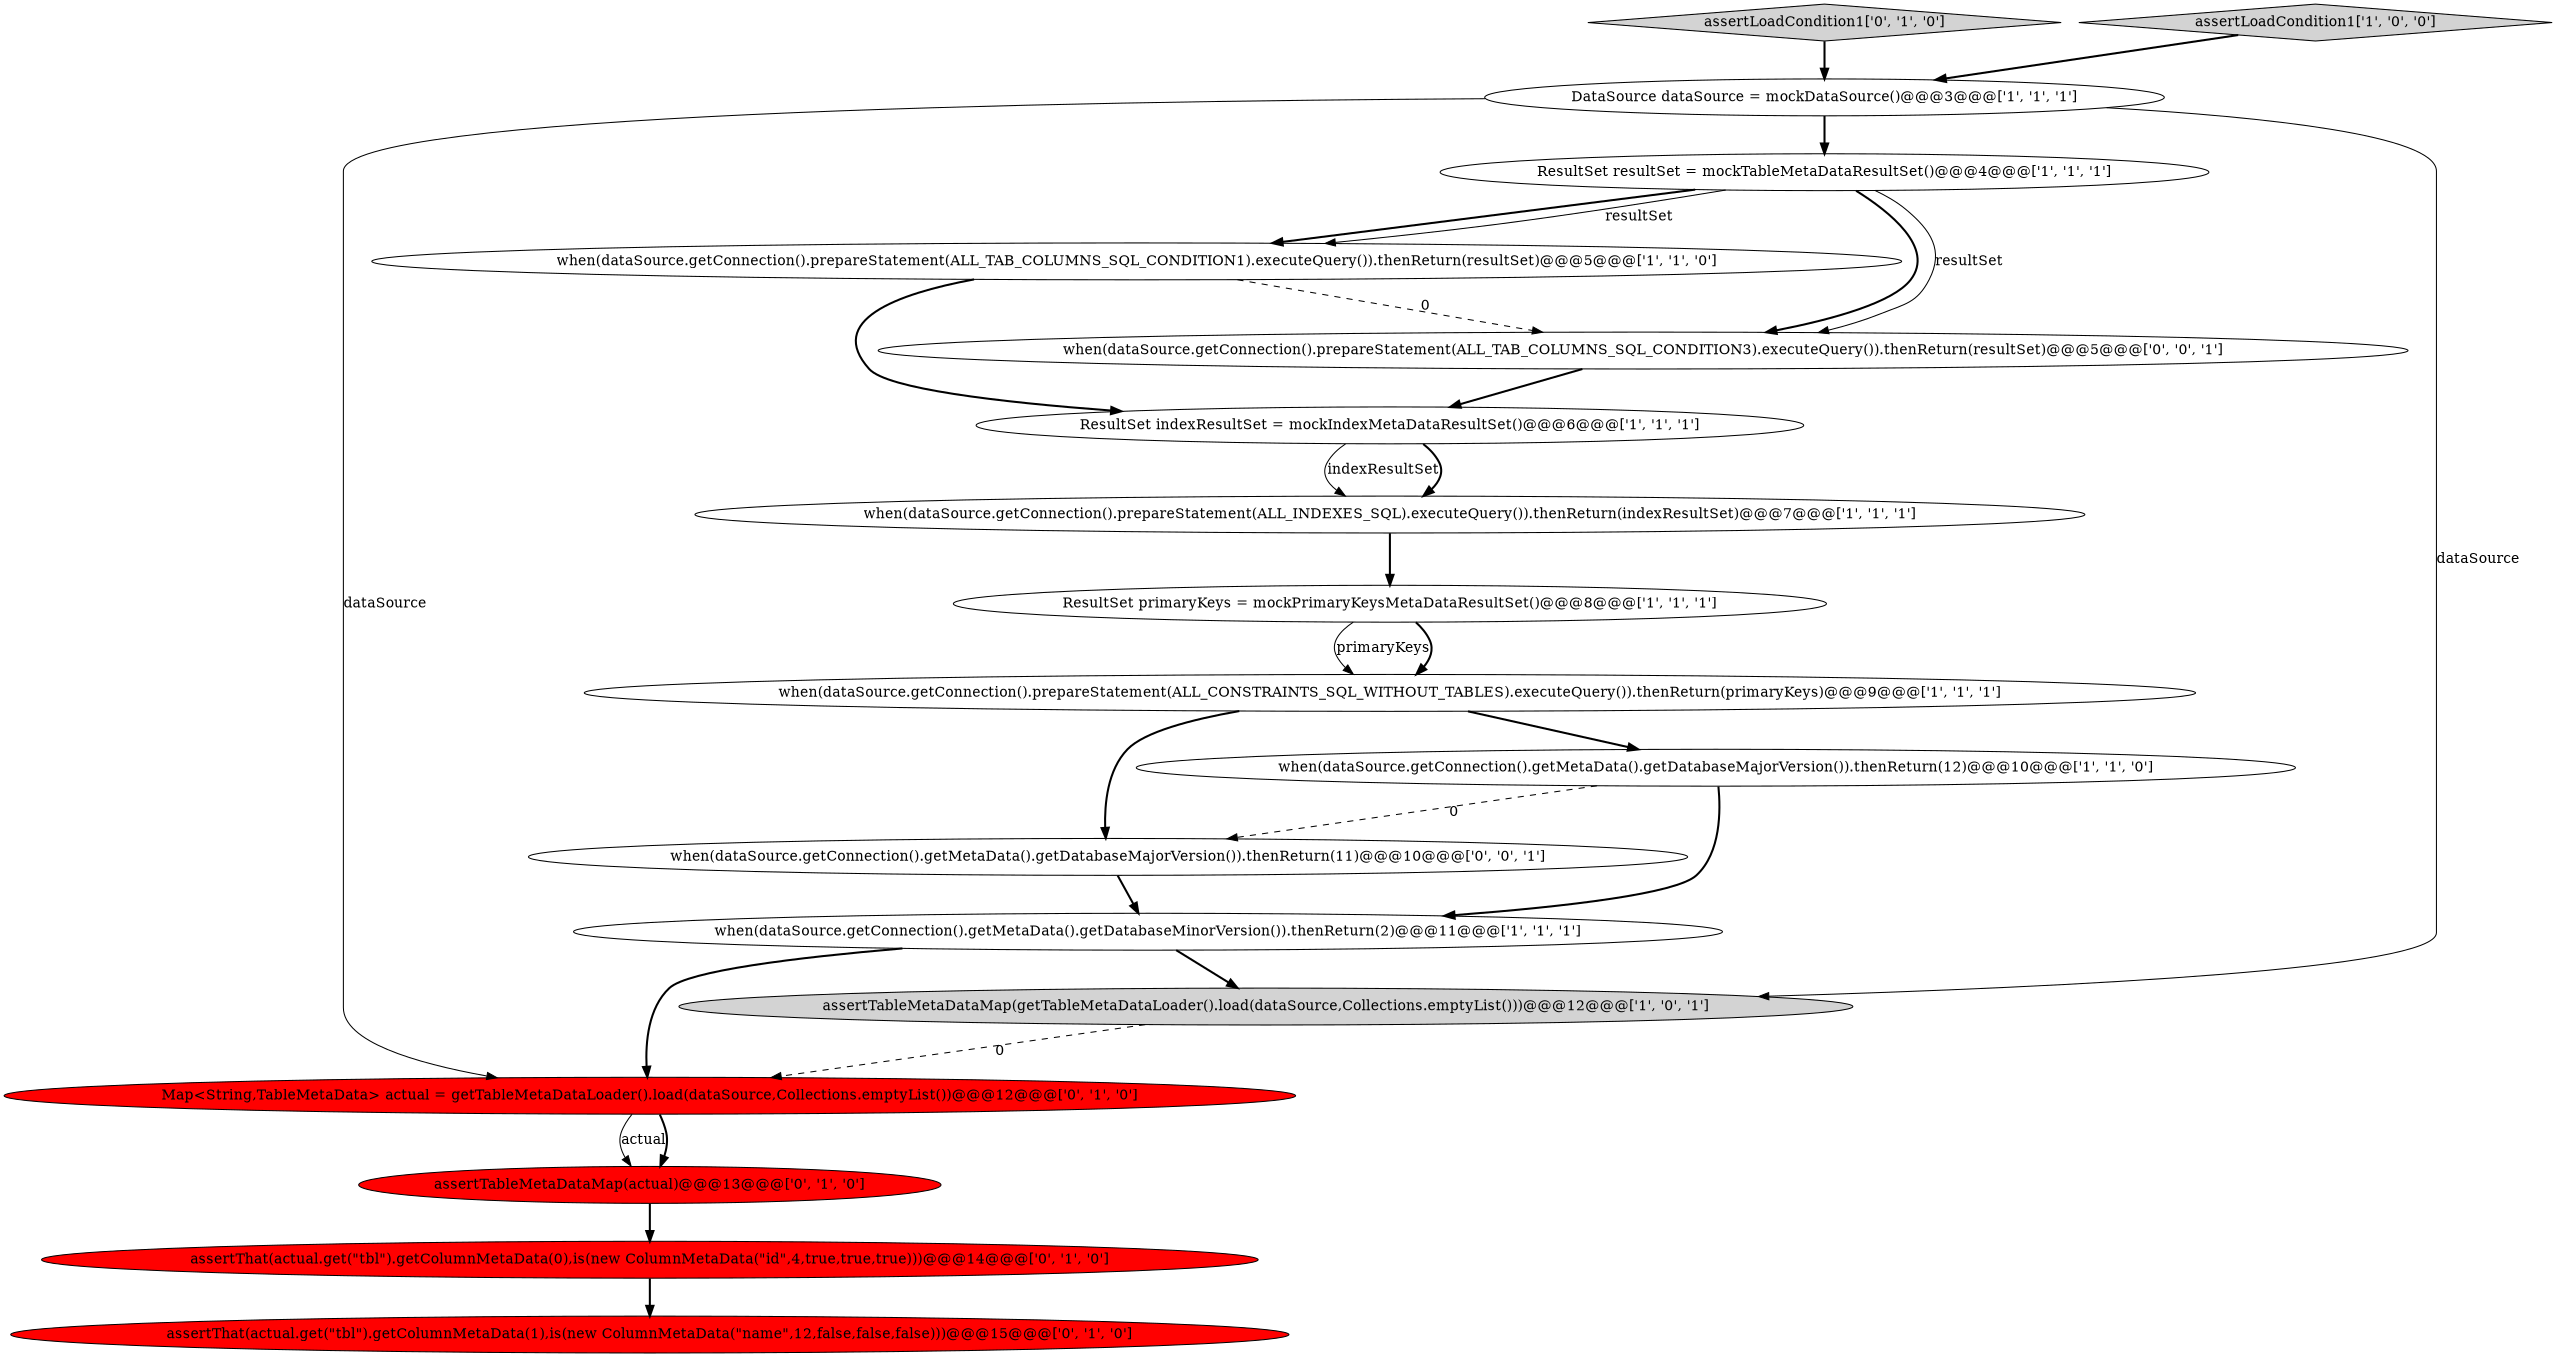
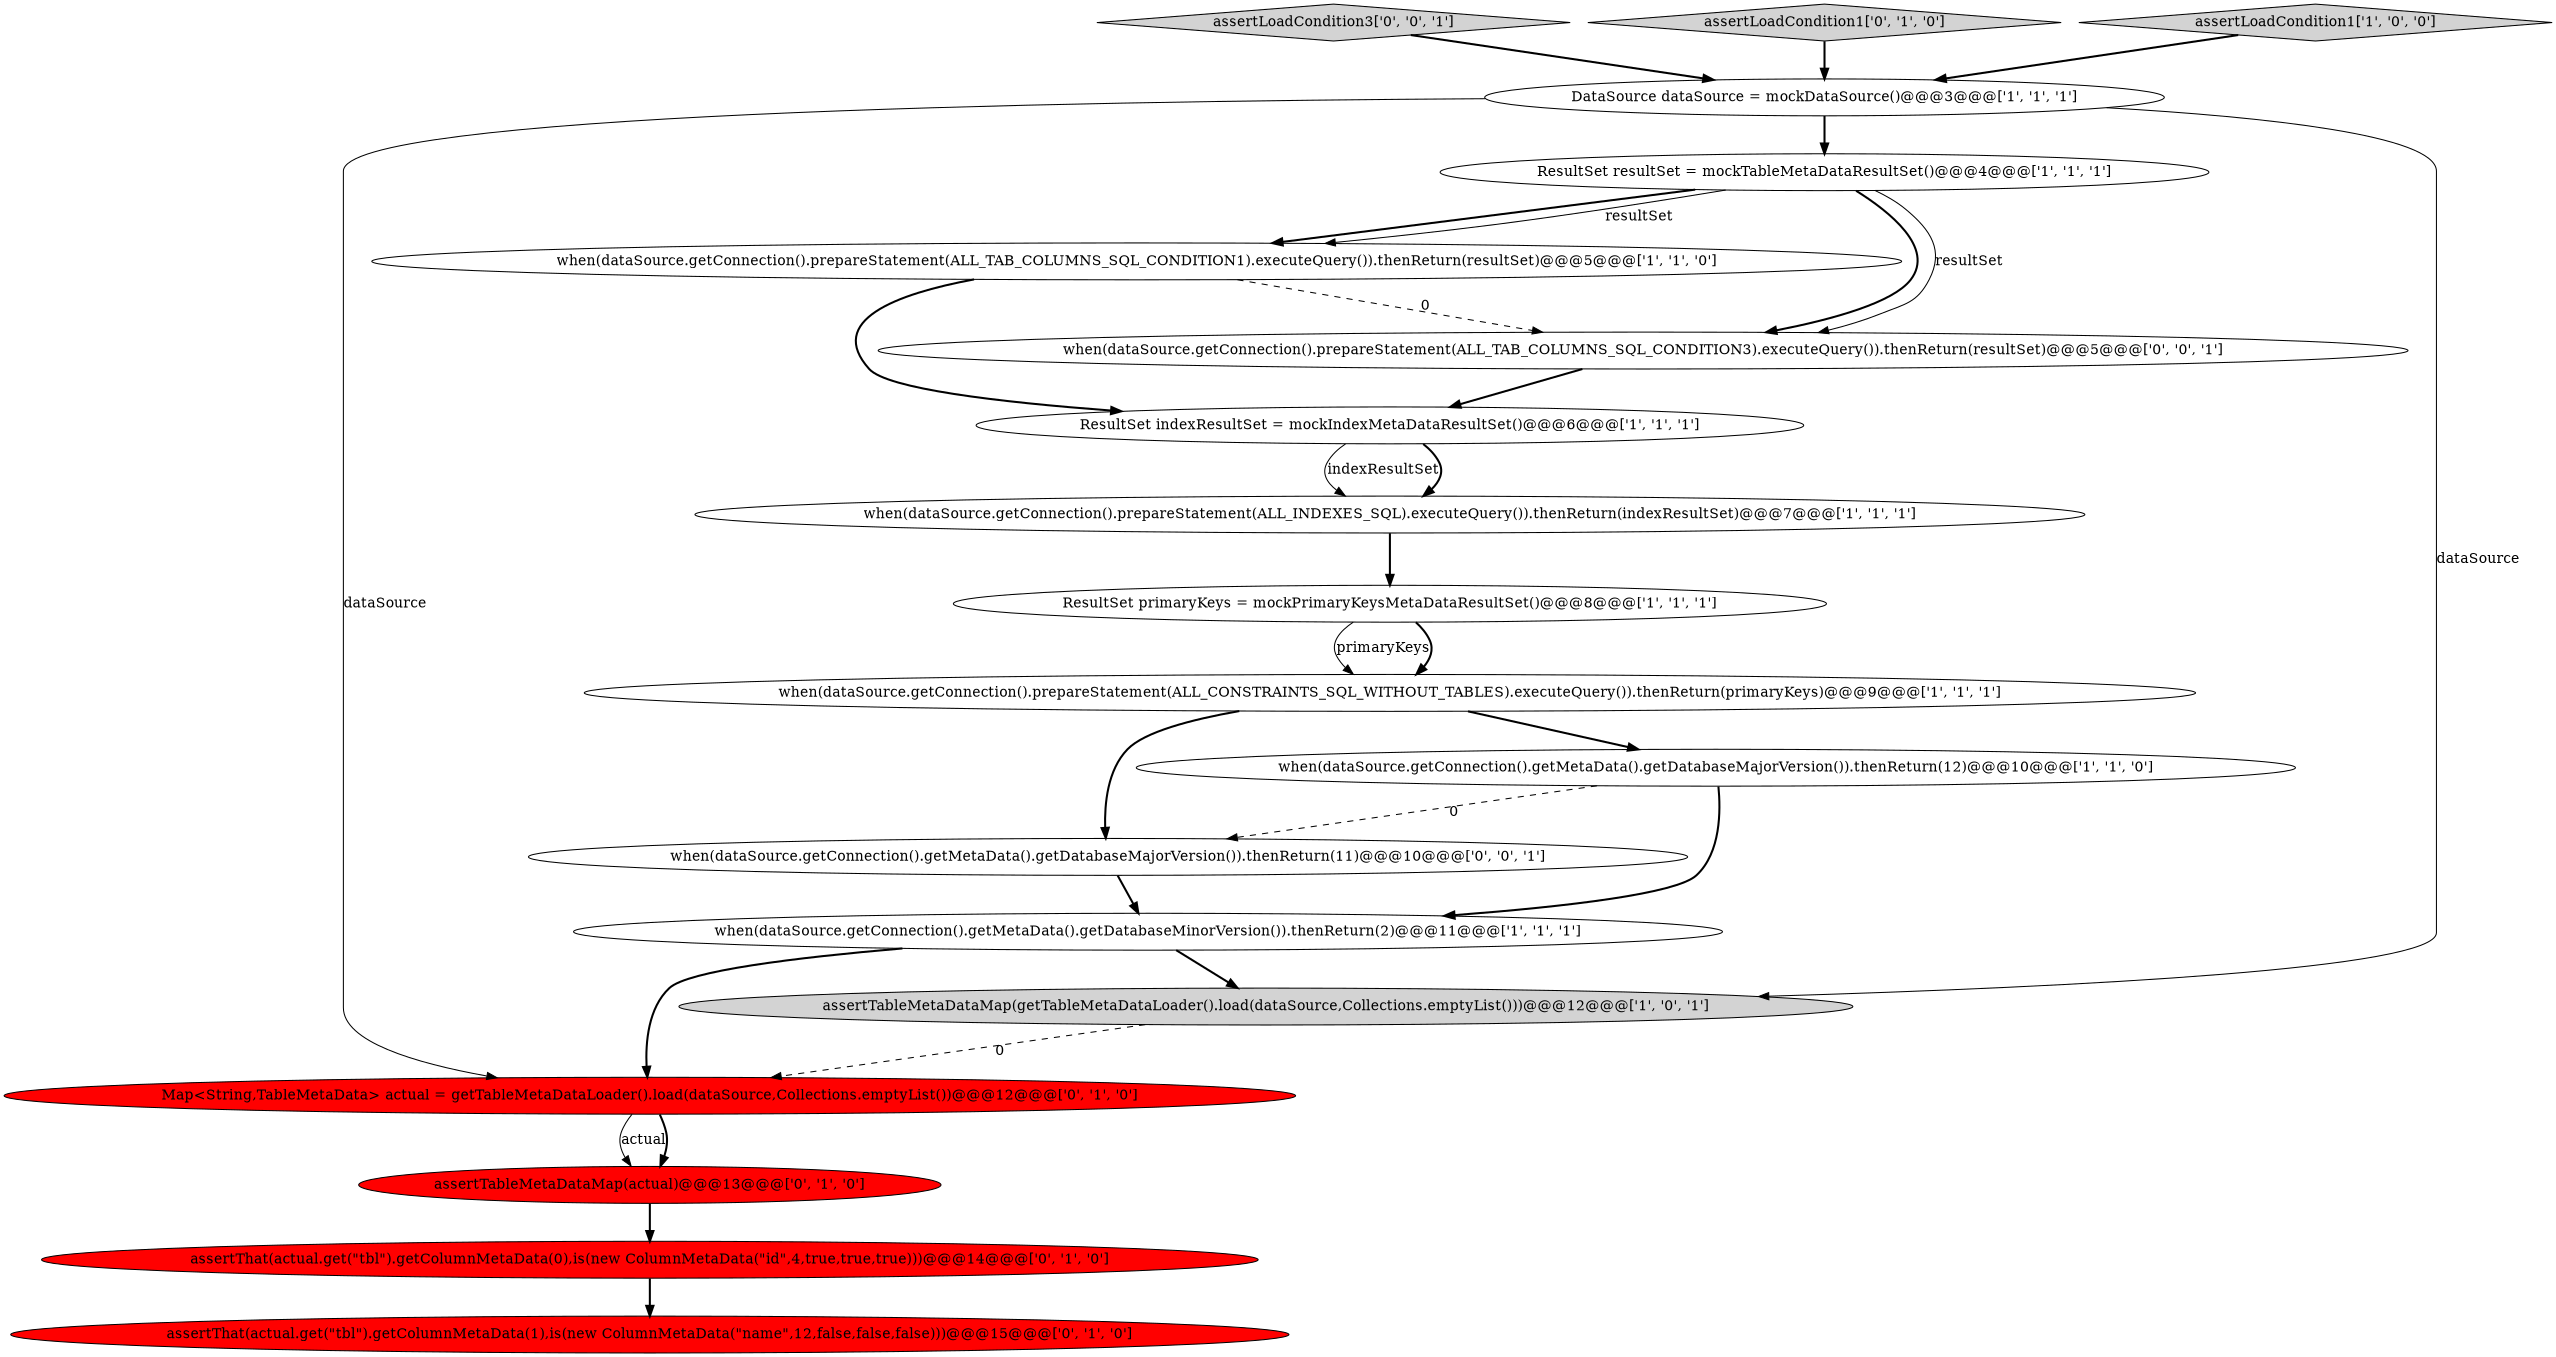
none -> (1334, 23)
